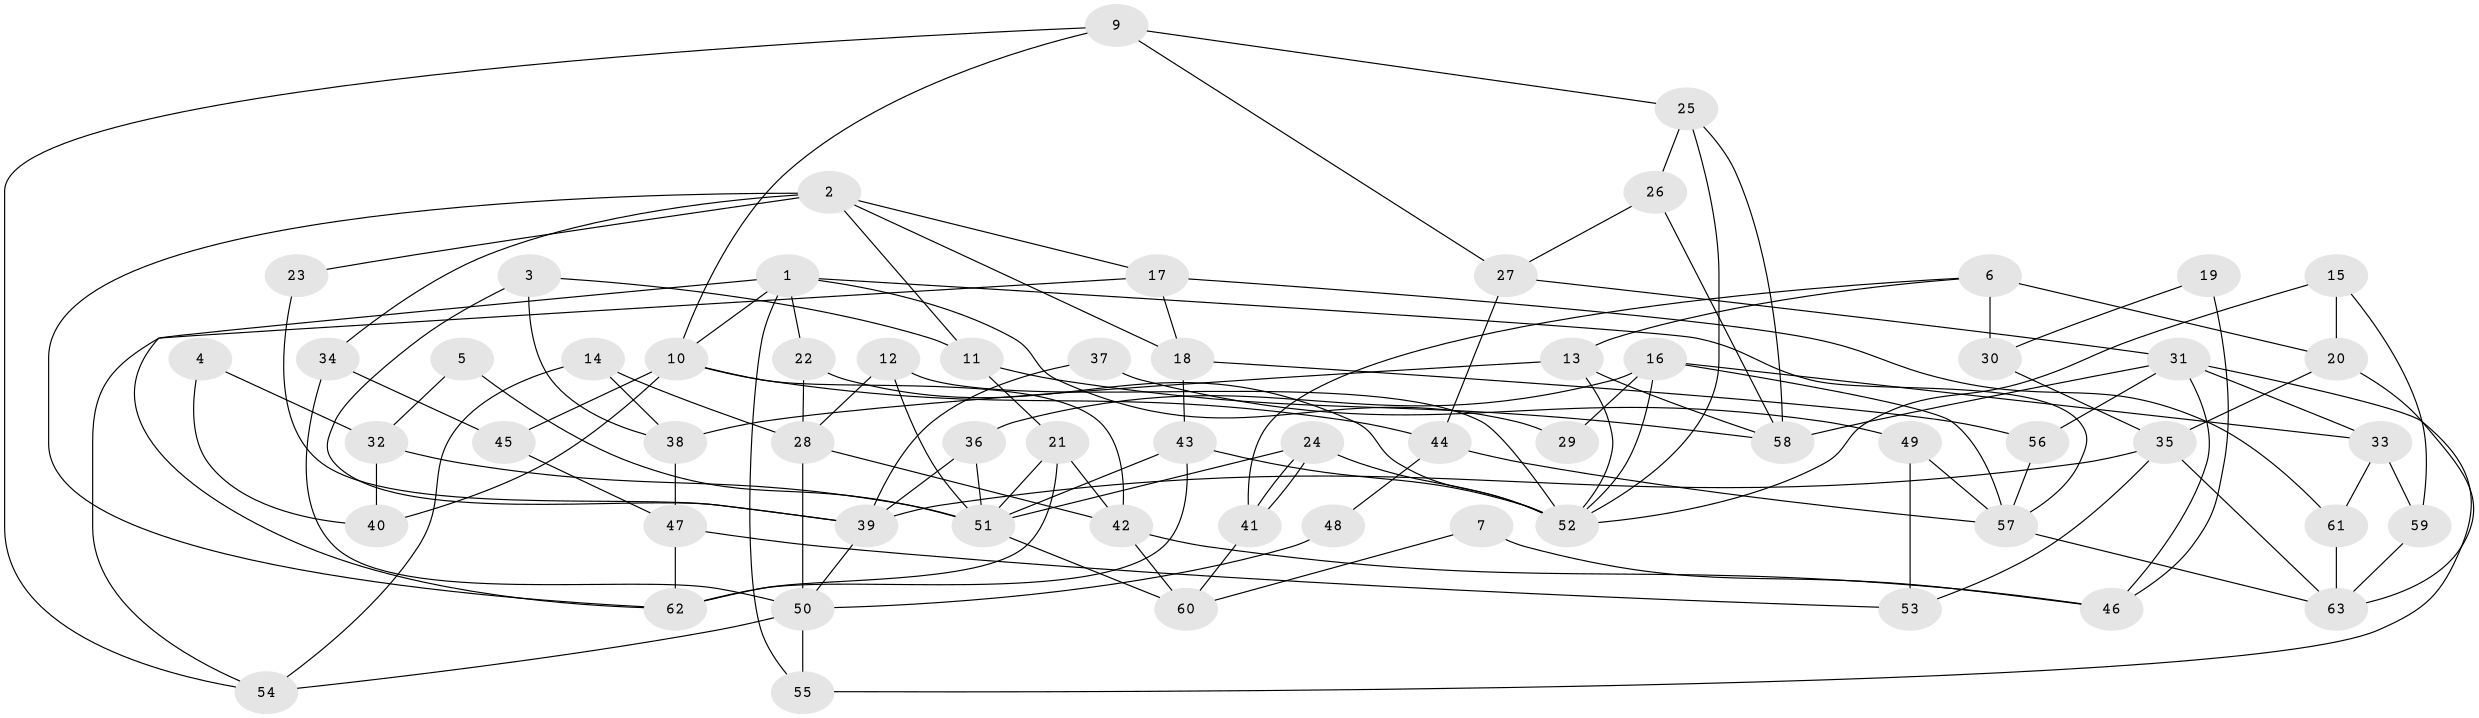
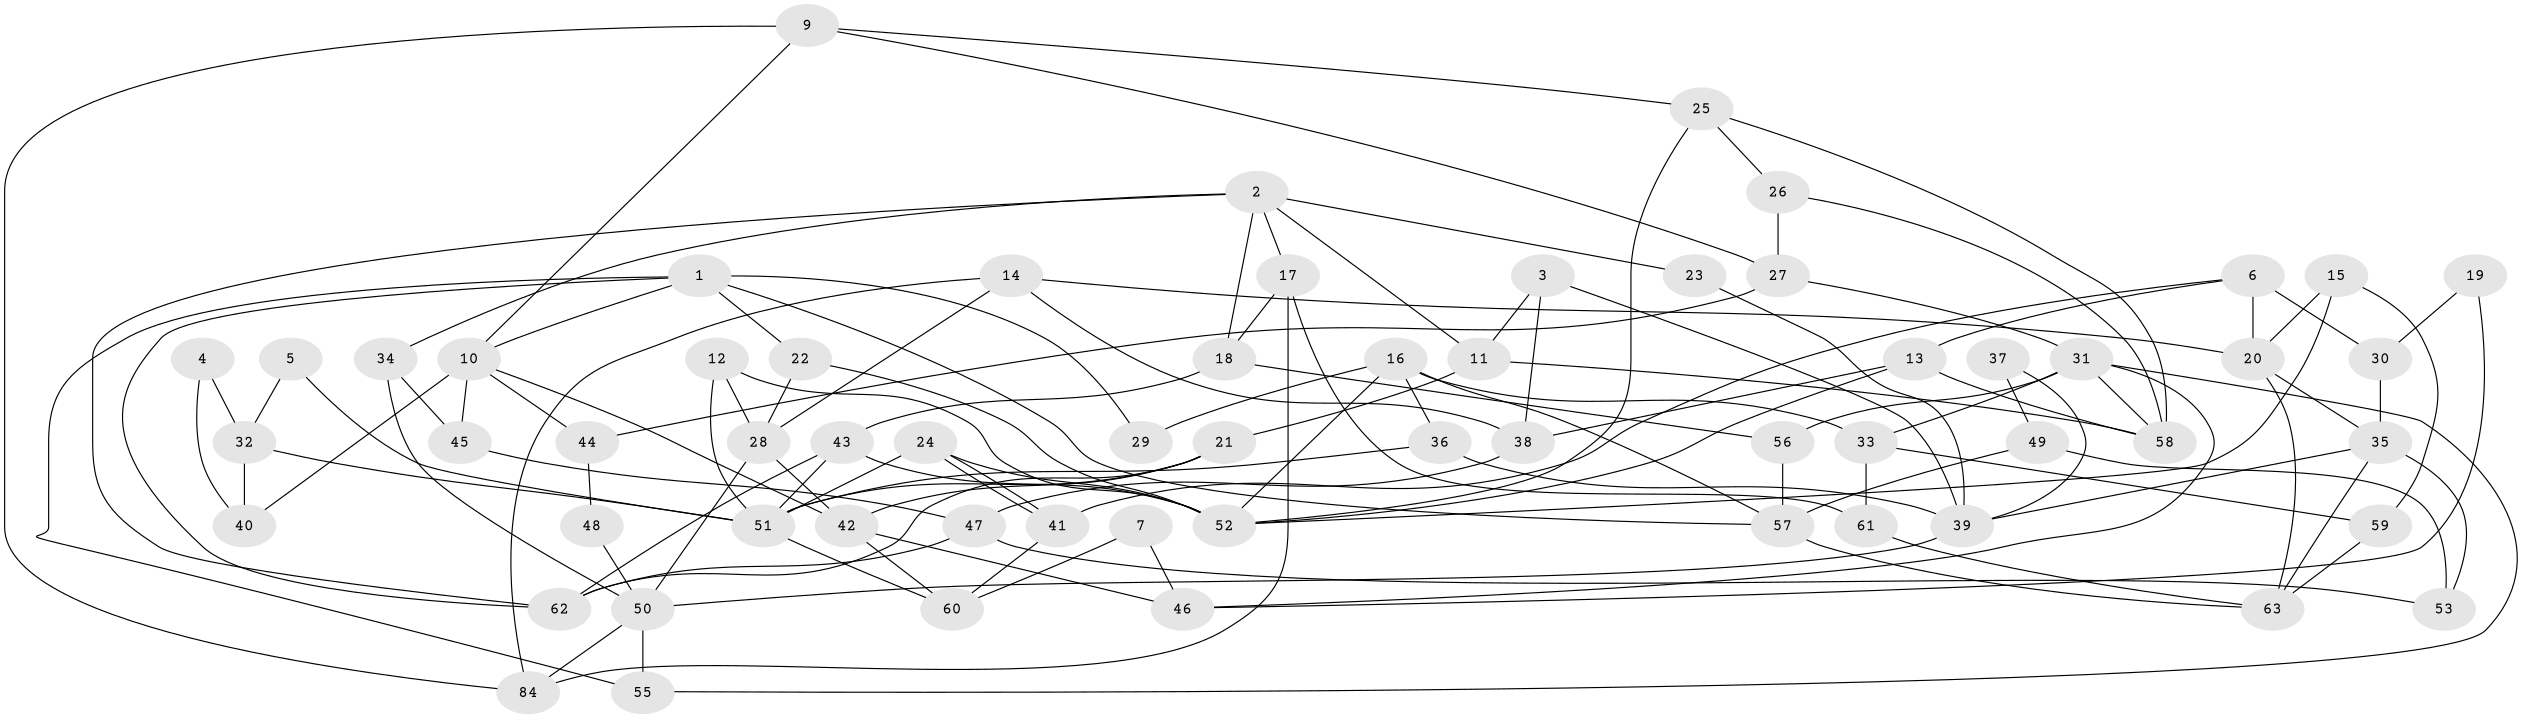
none -> (1603, 311)
(1772, 499) -> none
(266, 693) -> (528, 693)
